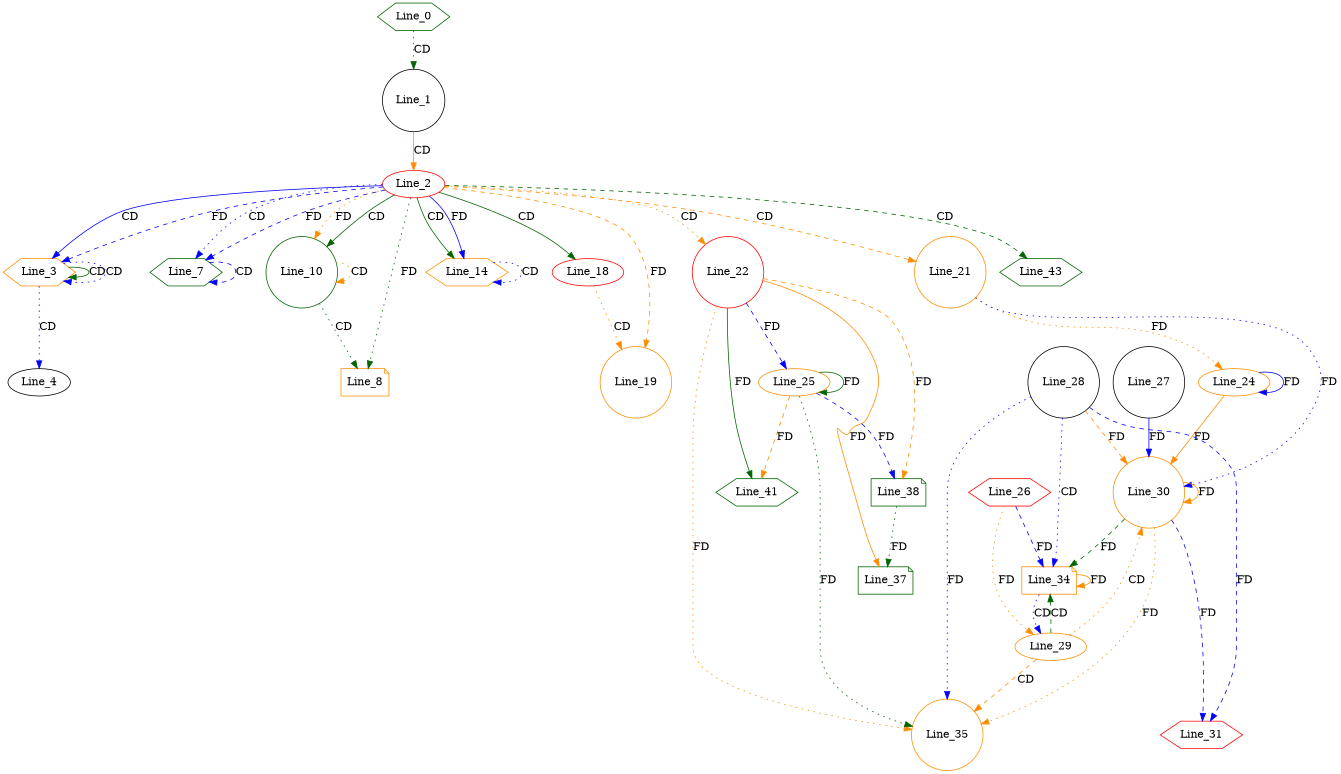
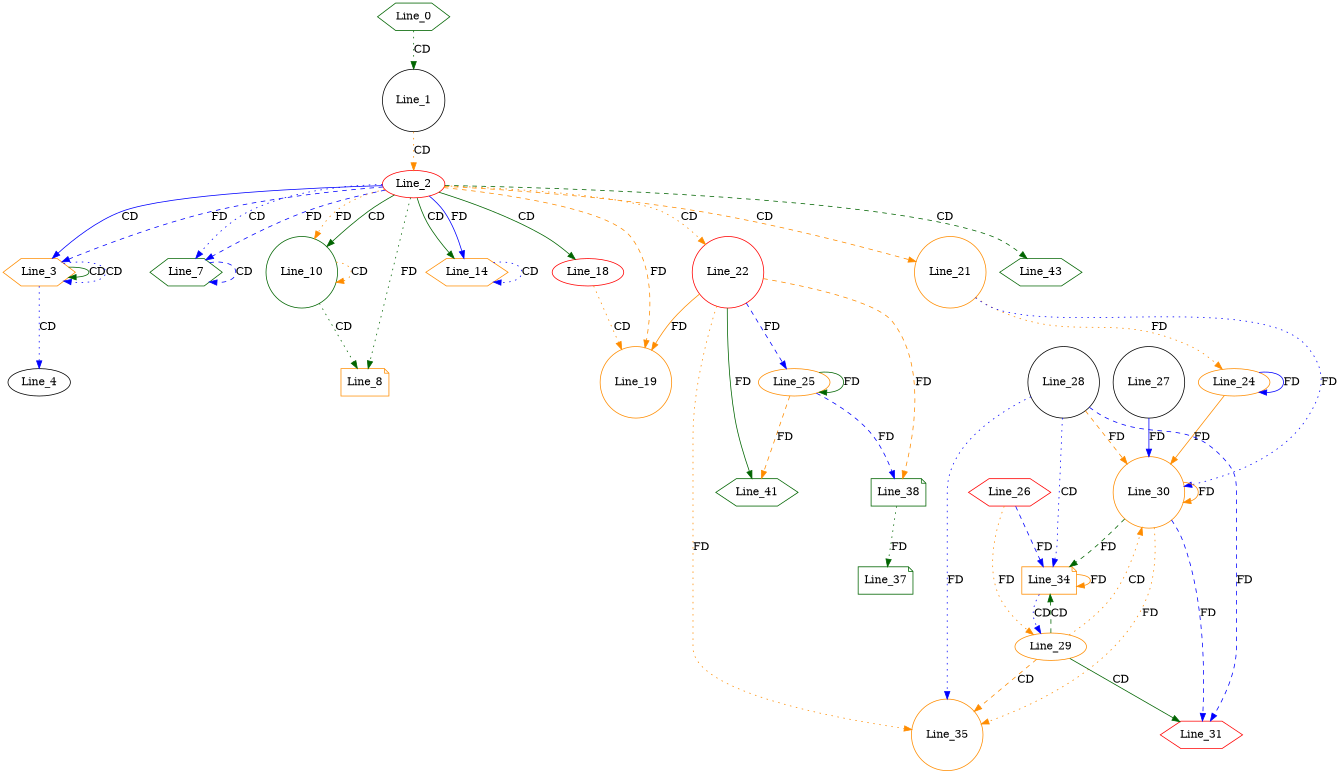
(414, 147) -> (414, 147)
(873, 406) -> (675, 317)
(820, 582) -> none
none -> (1121, 688)
